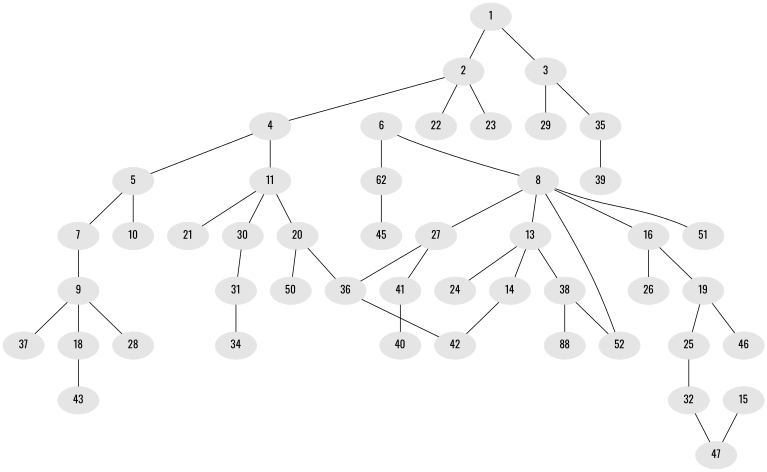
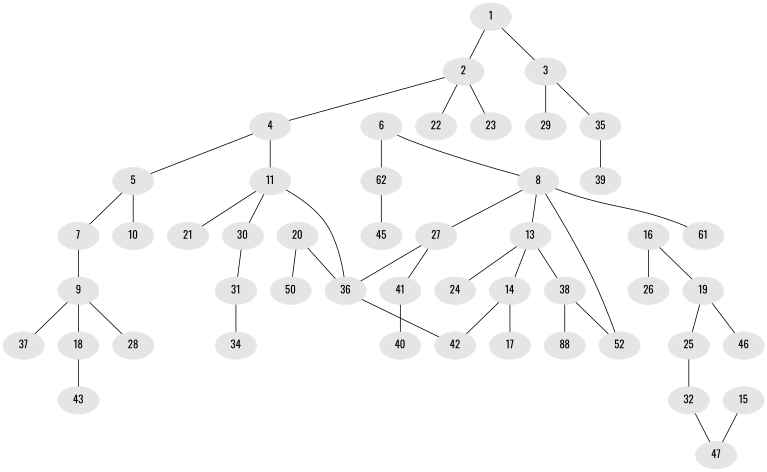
(284, 209) -> (327, 225)
(593, 209) -> none
(703, 236) -> (703, 236)
none -> (510, 346)
